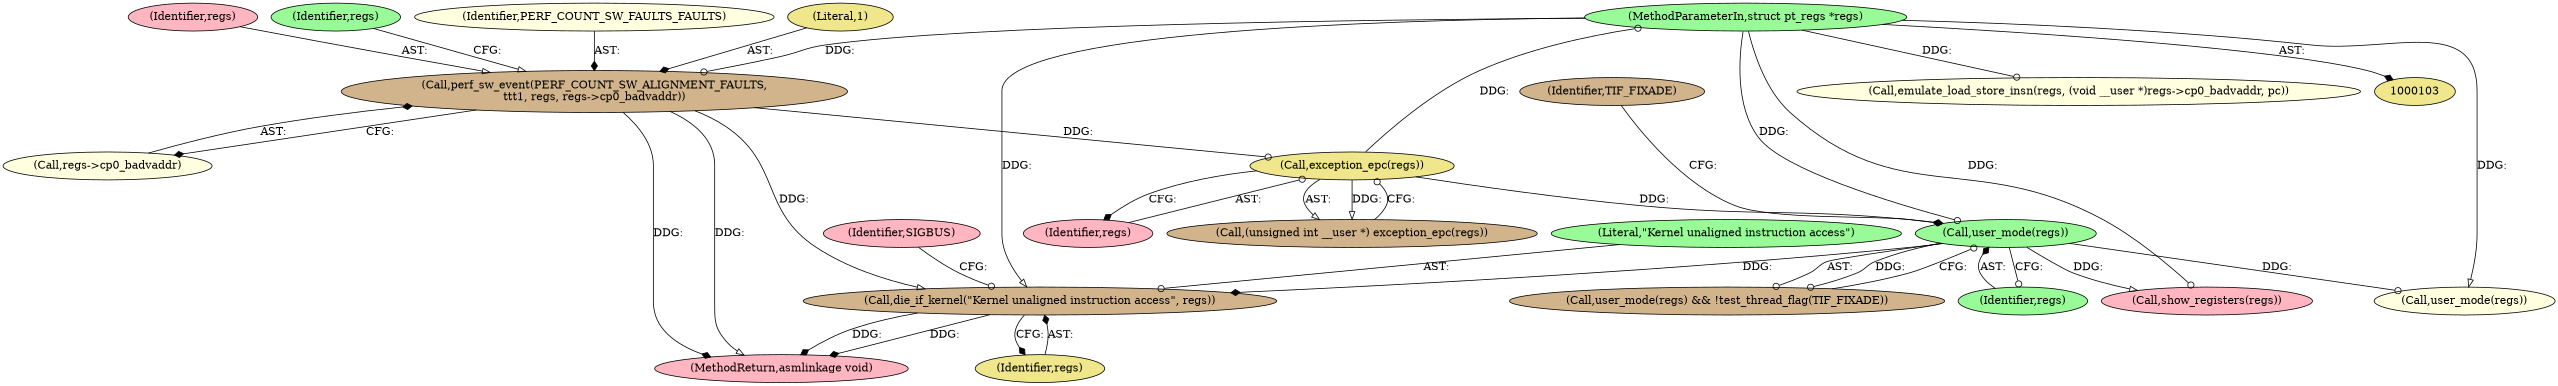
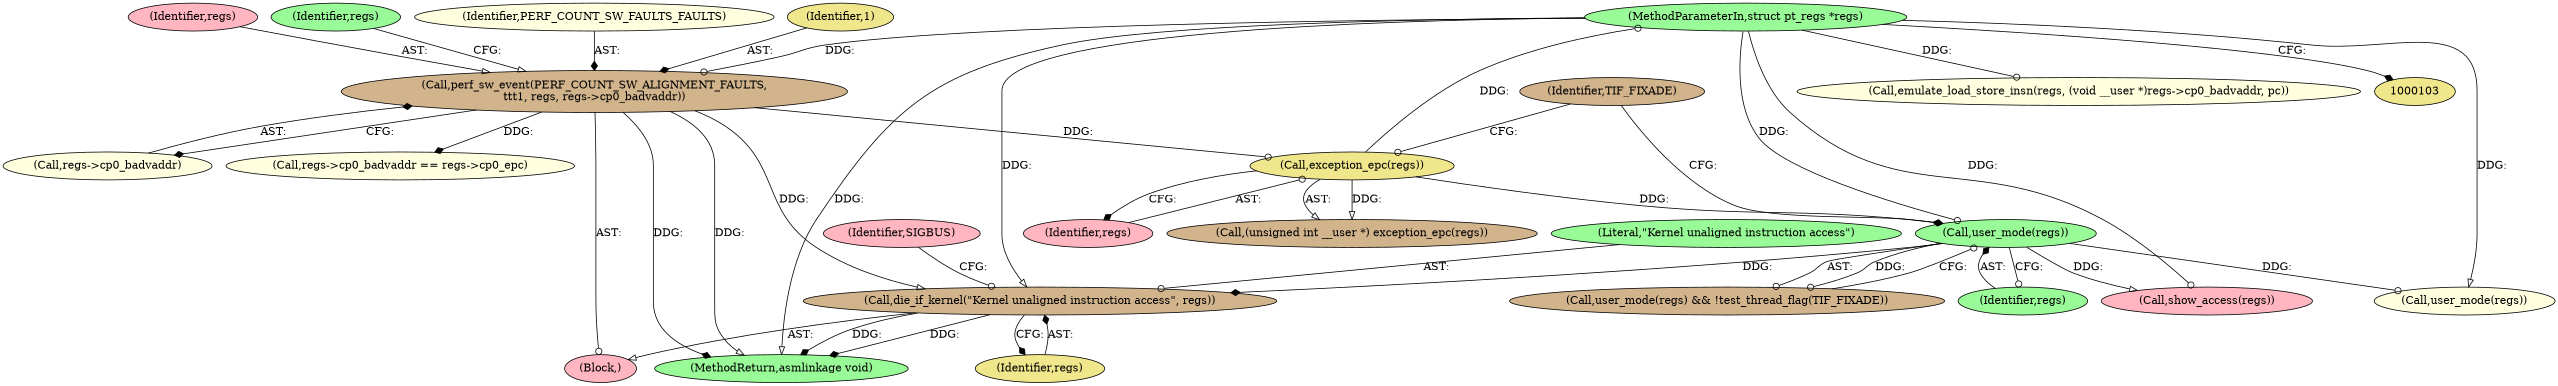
(840, 17) -> (840, 17)
none -> (1101, 39)
(2294, 51) -> (2294, 51)
none -> (400, 166)
(1387, 203) -> (1486, 128)
(2207, 301) -> (2207, 301)
none -> (601, 369)
(781, 369) -> (781, 369)
